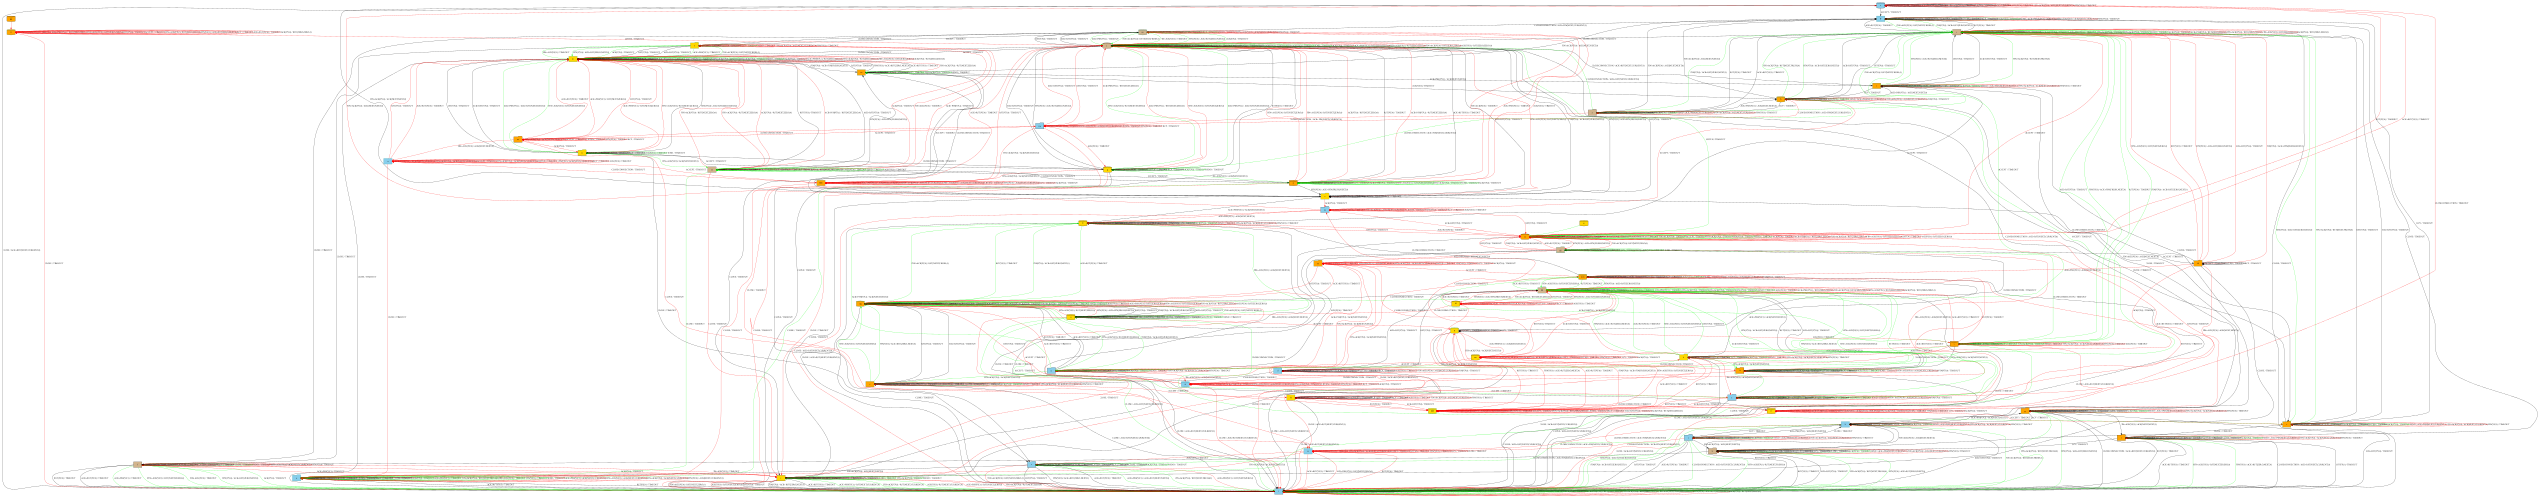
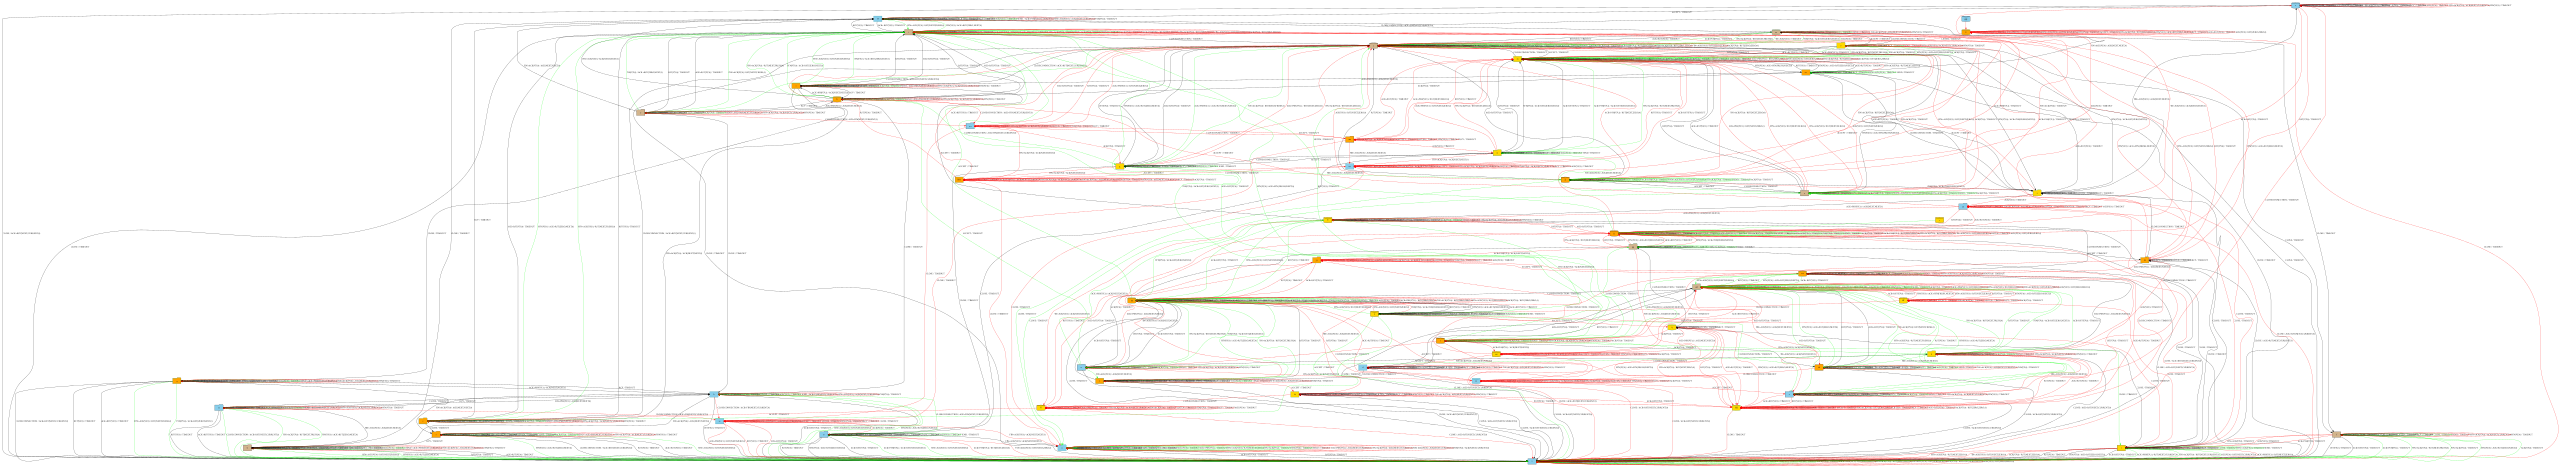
(11, 19) -> (1966, 19)
none -> (1424, 160)
(1108, 170) -> (1120, 166)
none -> (2163, 303)
(1367, 364) -> (1506, 359)
(1155, 378) -> (1138, 260)
(760, 438) -> (1676, 456)
(926, 461) -> none
